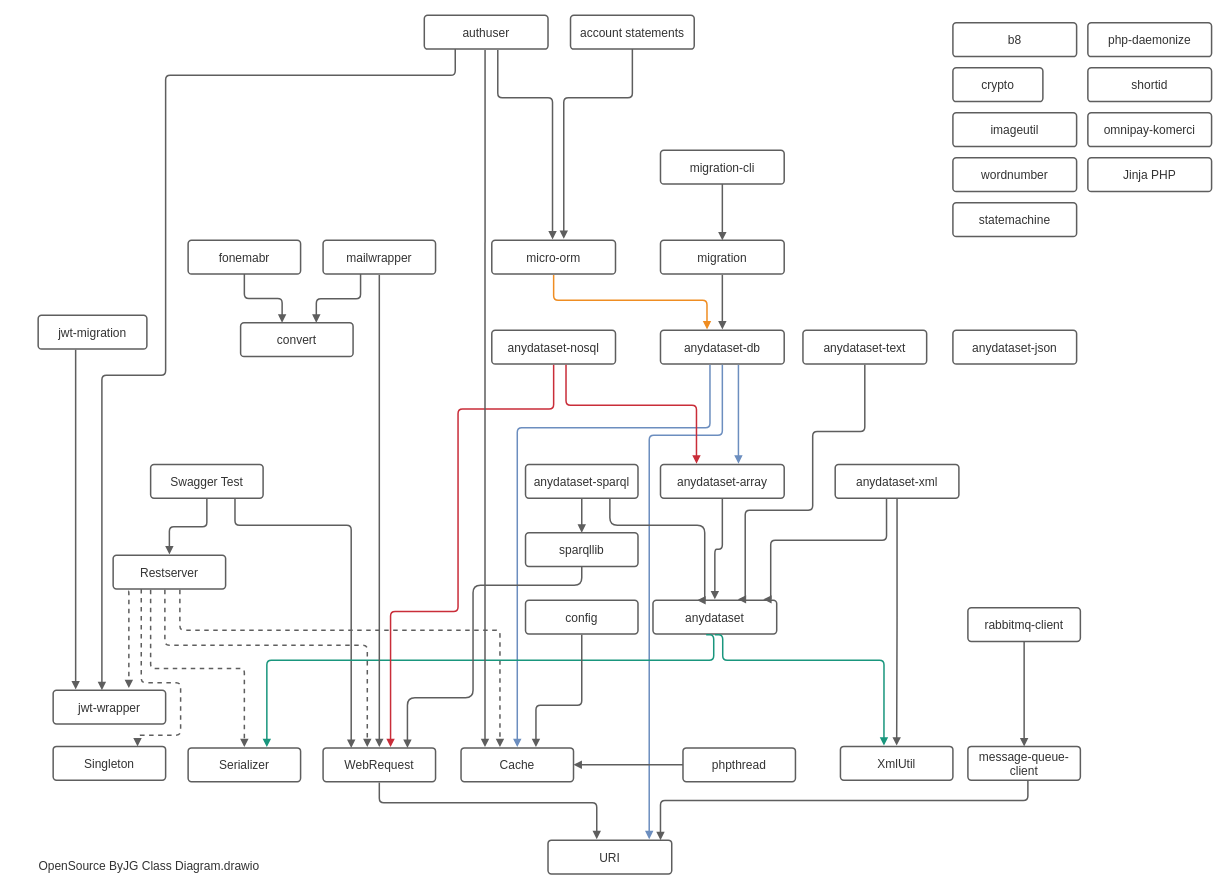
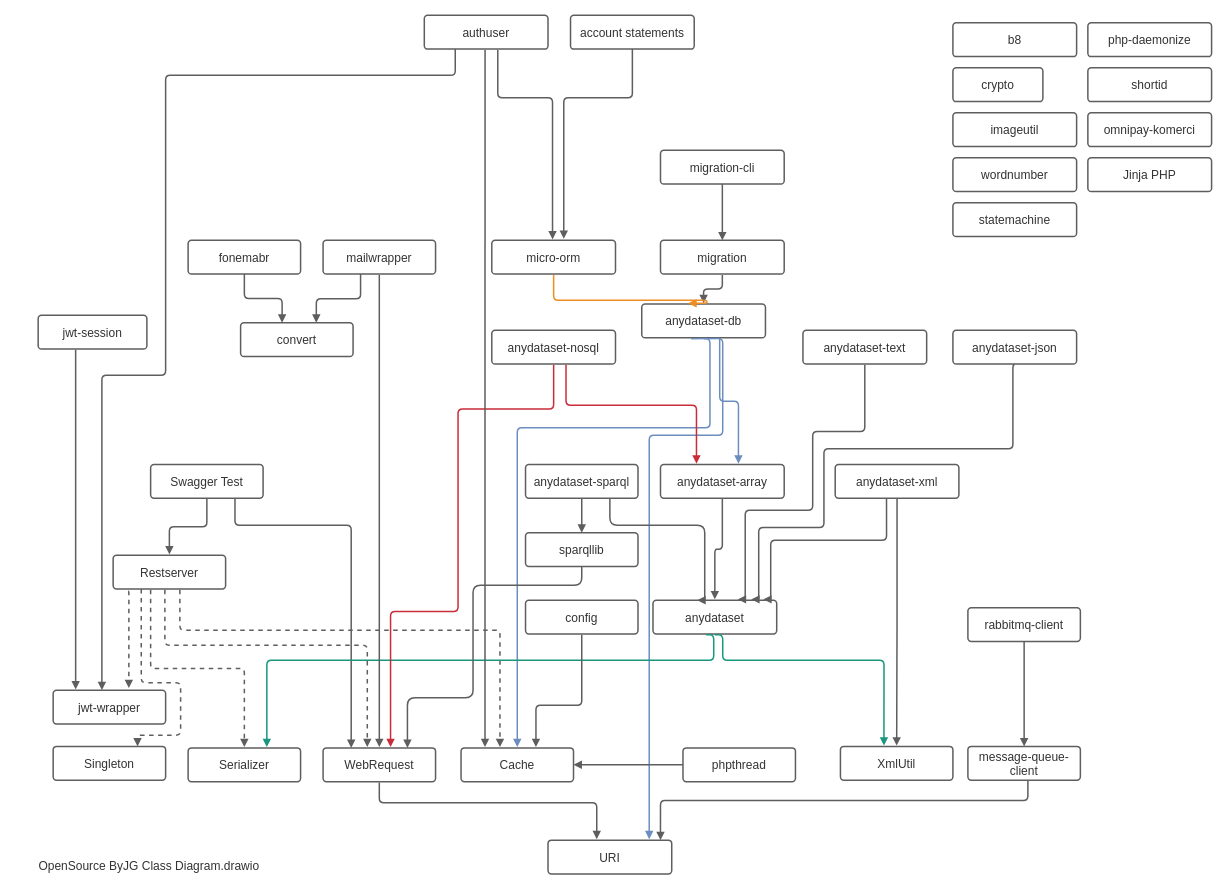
(92, 333) -> (92, 333)
(722, 347) -> (704, 321)
none -> (852, 449)
